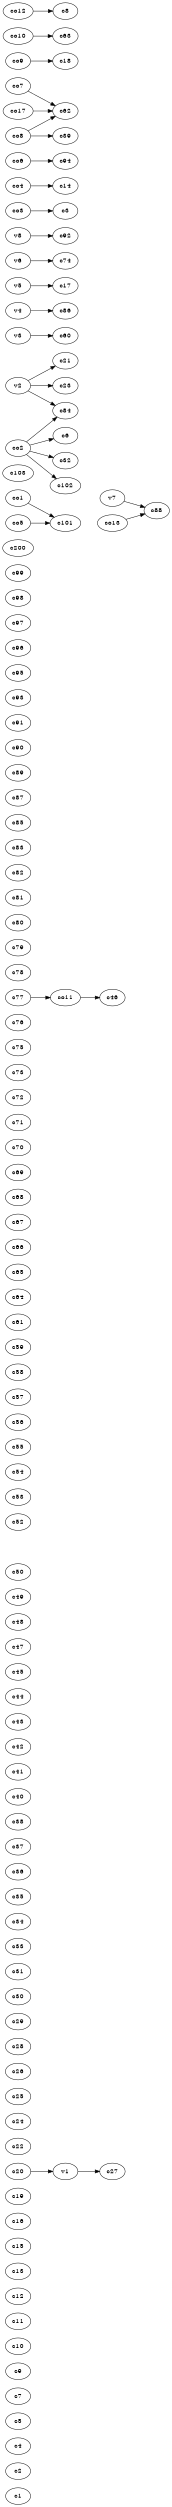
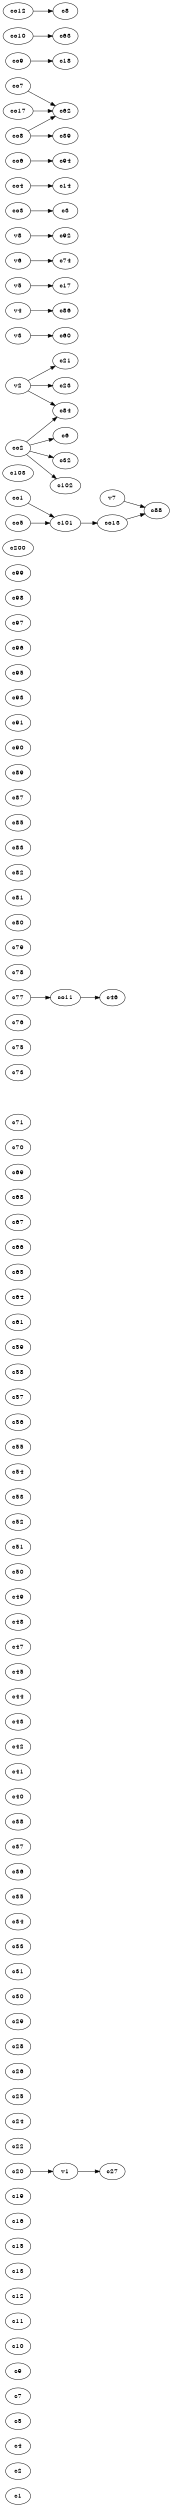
none -> (87, 523)
(18, 1098) -> none
none -> (18, 1547)
